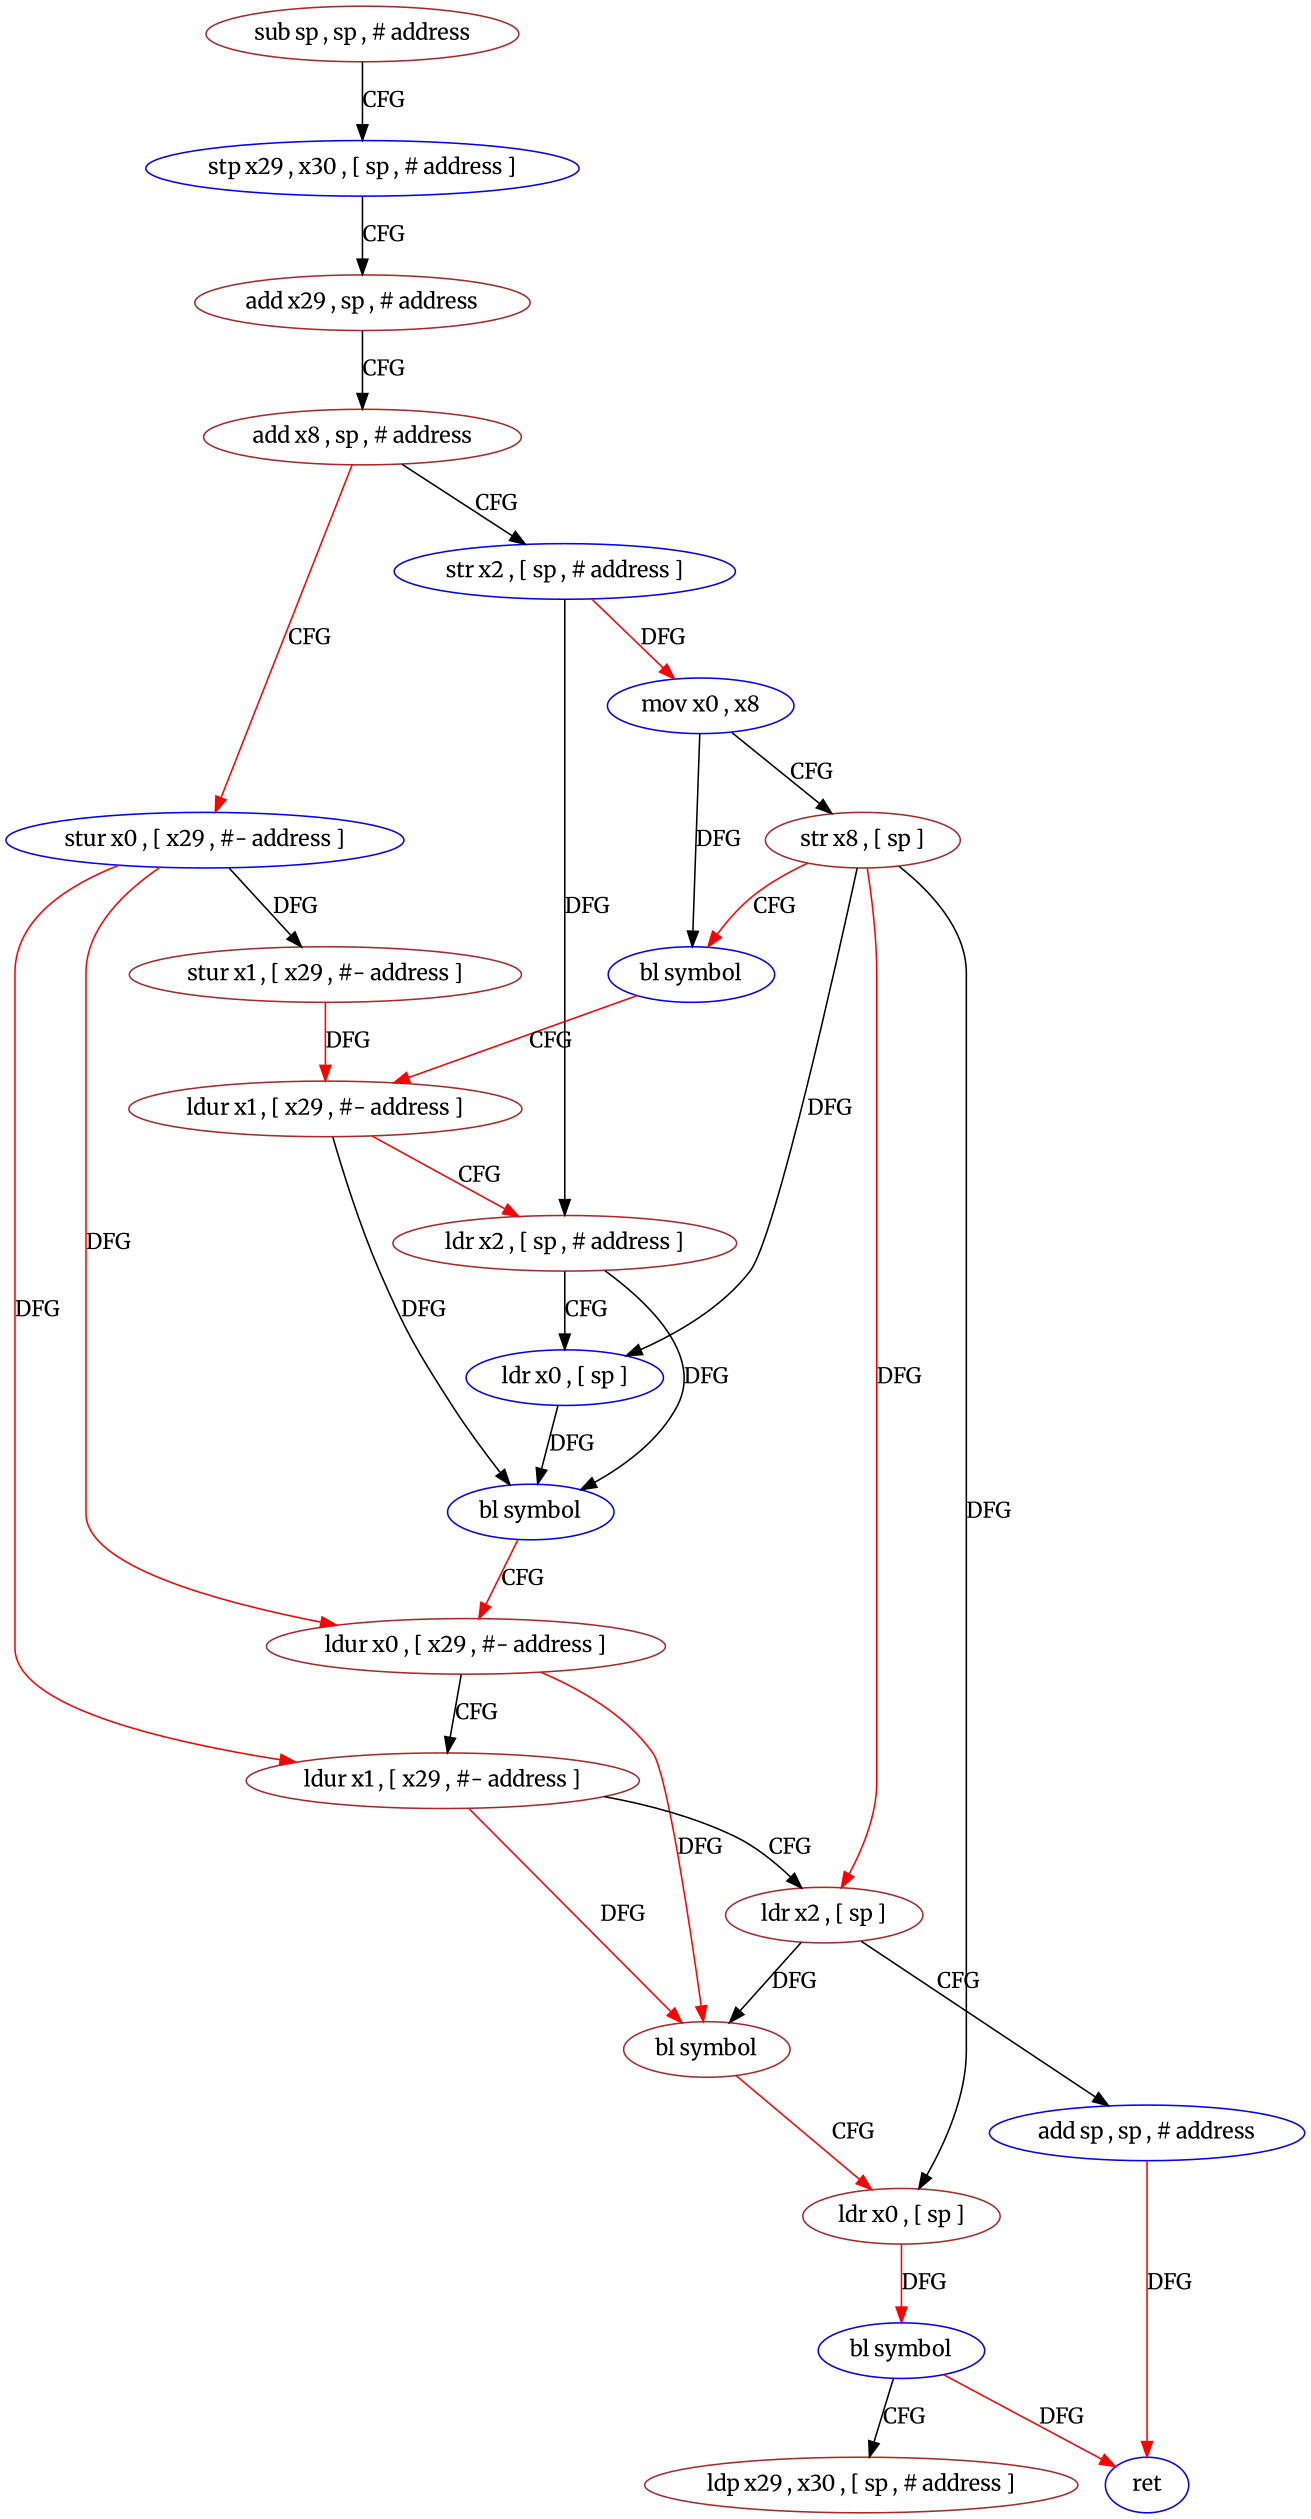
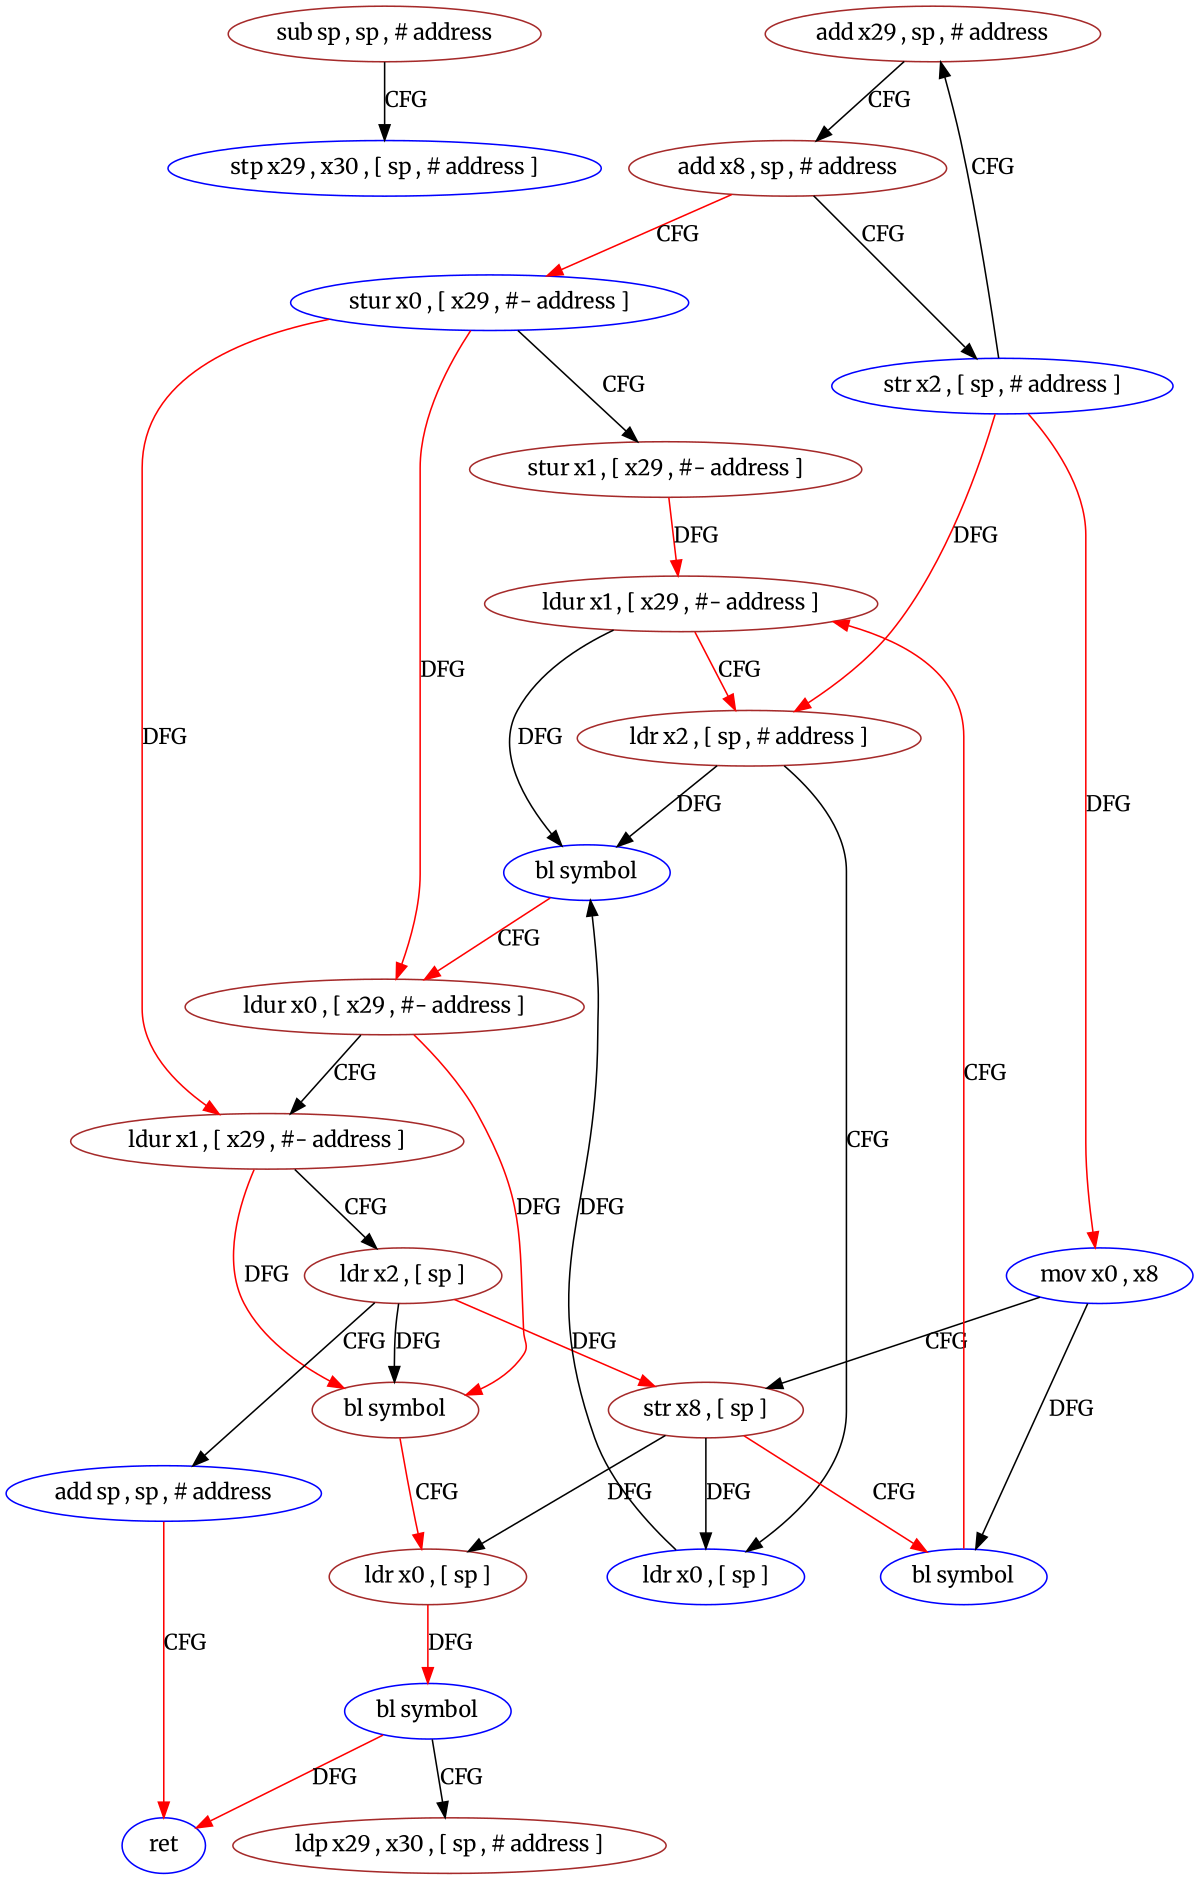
(362, 228) -> (976, 217)
(565, 900) -> (928, 577)
(296, 907) -> (624, 386)
(877, 1373) -> (547, 1340)
(1170, 2283) -> (185, 1644)
